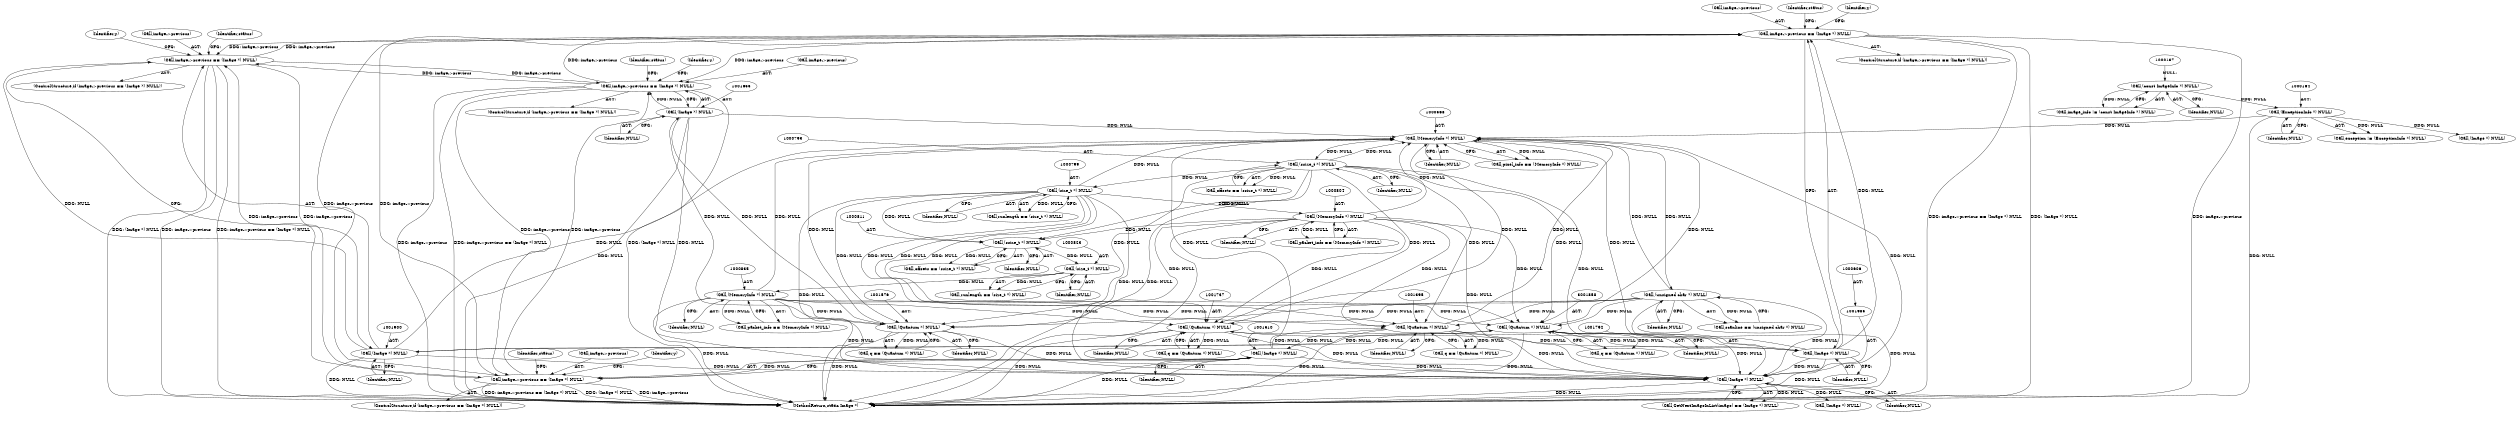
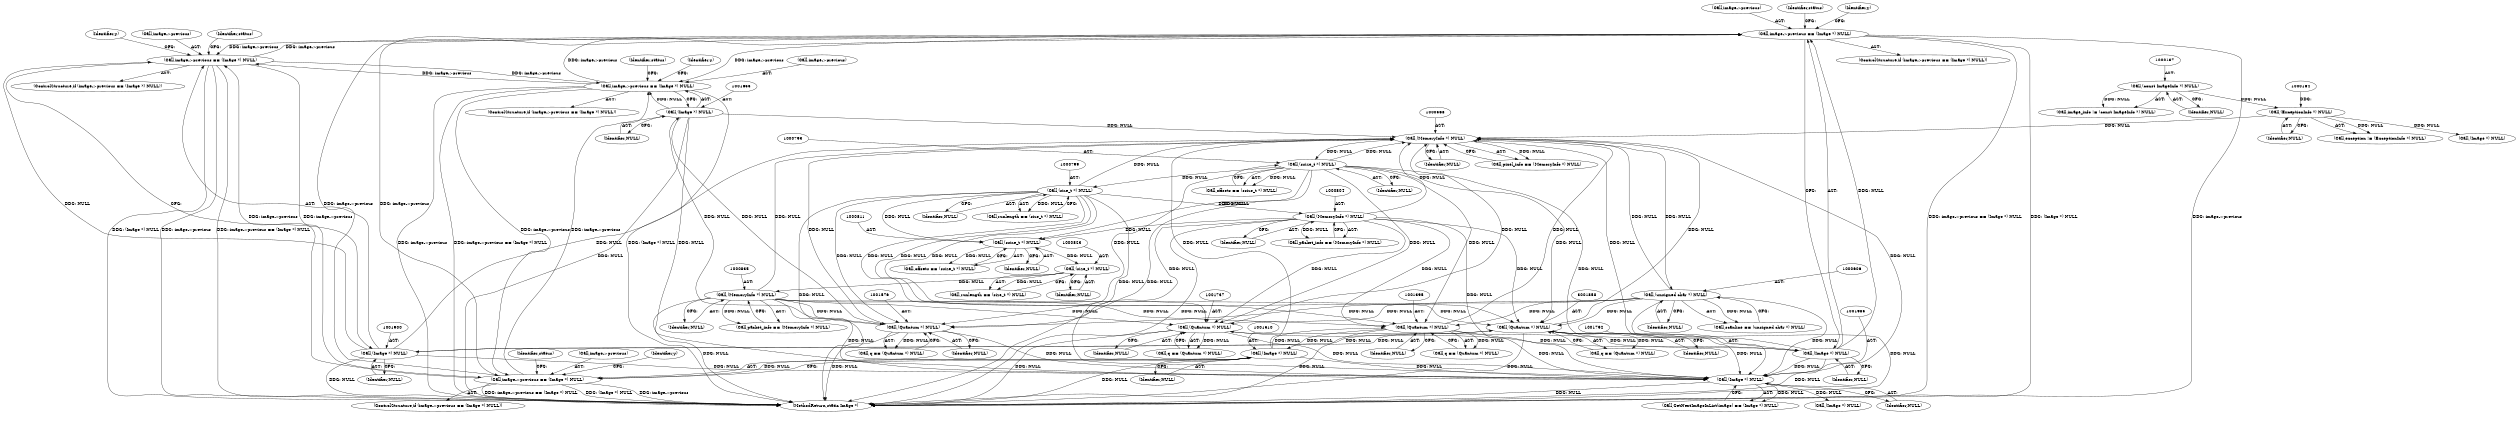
(2171, 73) -> (2171, 73)
(2307, 99) -> (2307, 99)
(2132, 100) -> none
(1854, 289) -> (1772, 281)
(1912, 398) -> none
